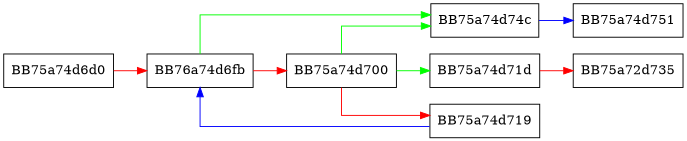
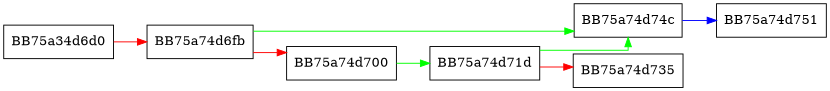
(368, 26) -> (586, 50)
(59, 71) -> (59, 42)
(200, 71) -> (200, 42)
(628, 71) -> (628, 71)
(485, 121) -> none
